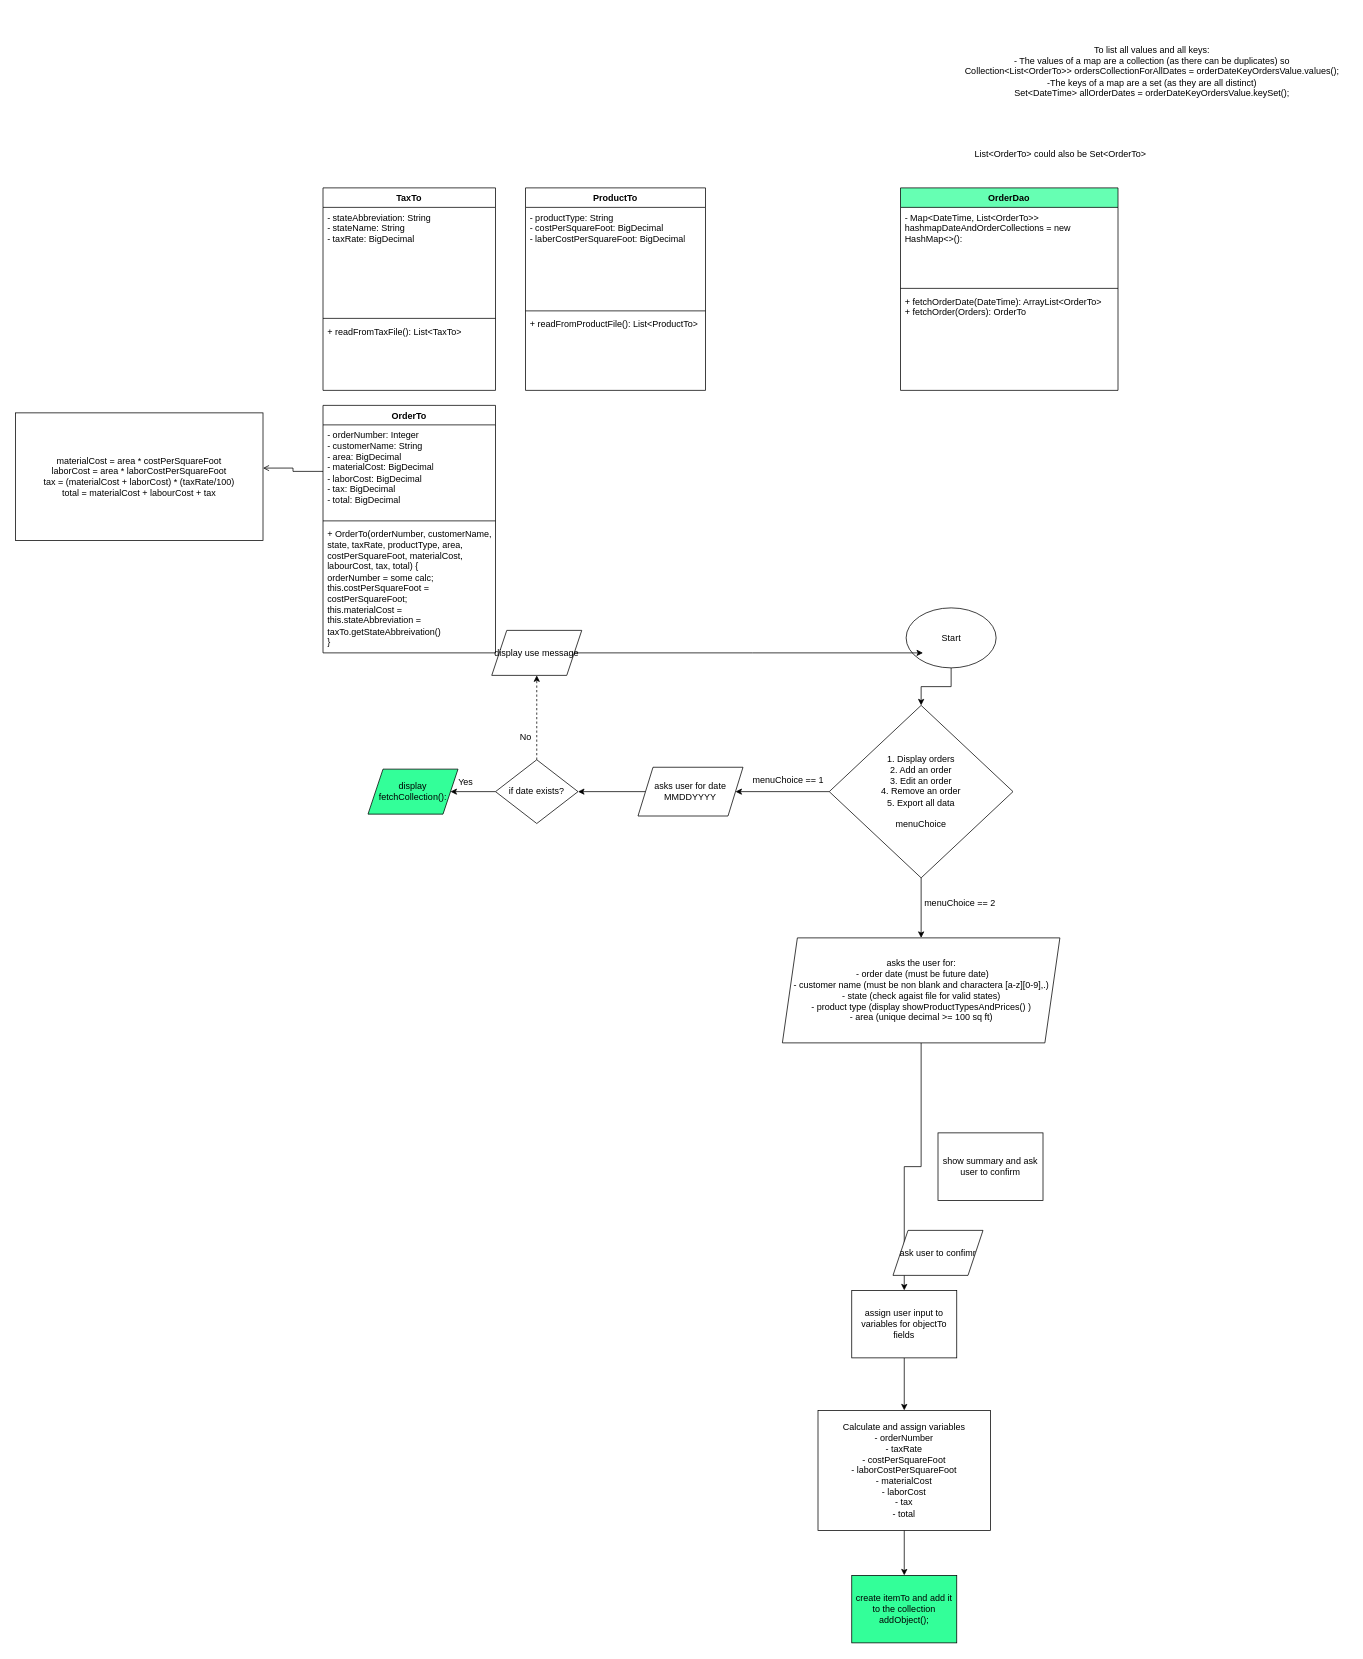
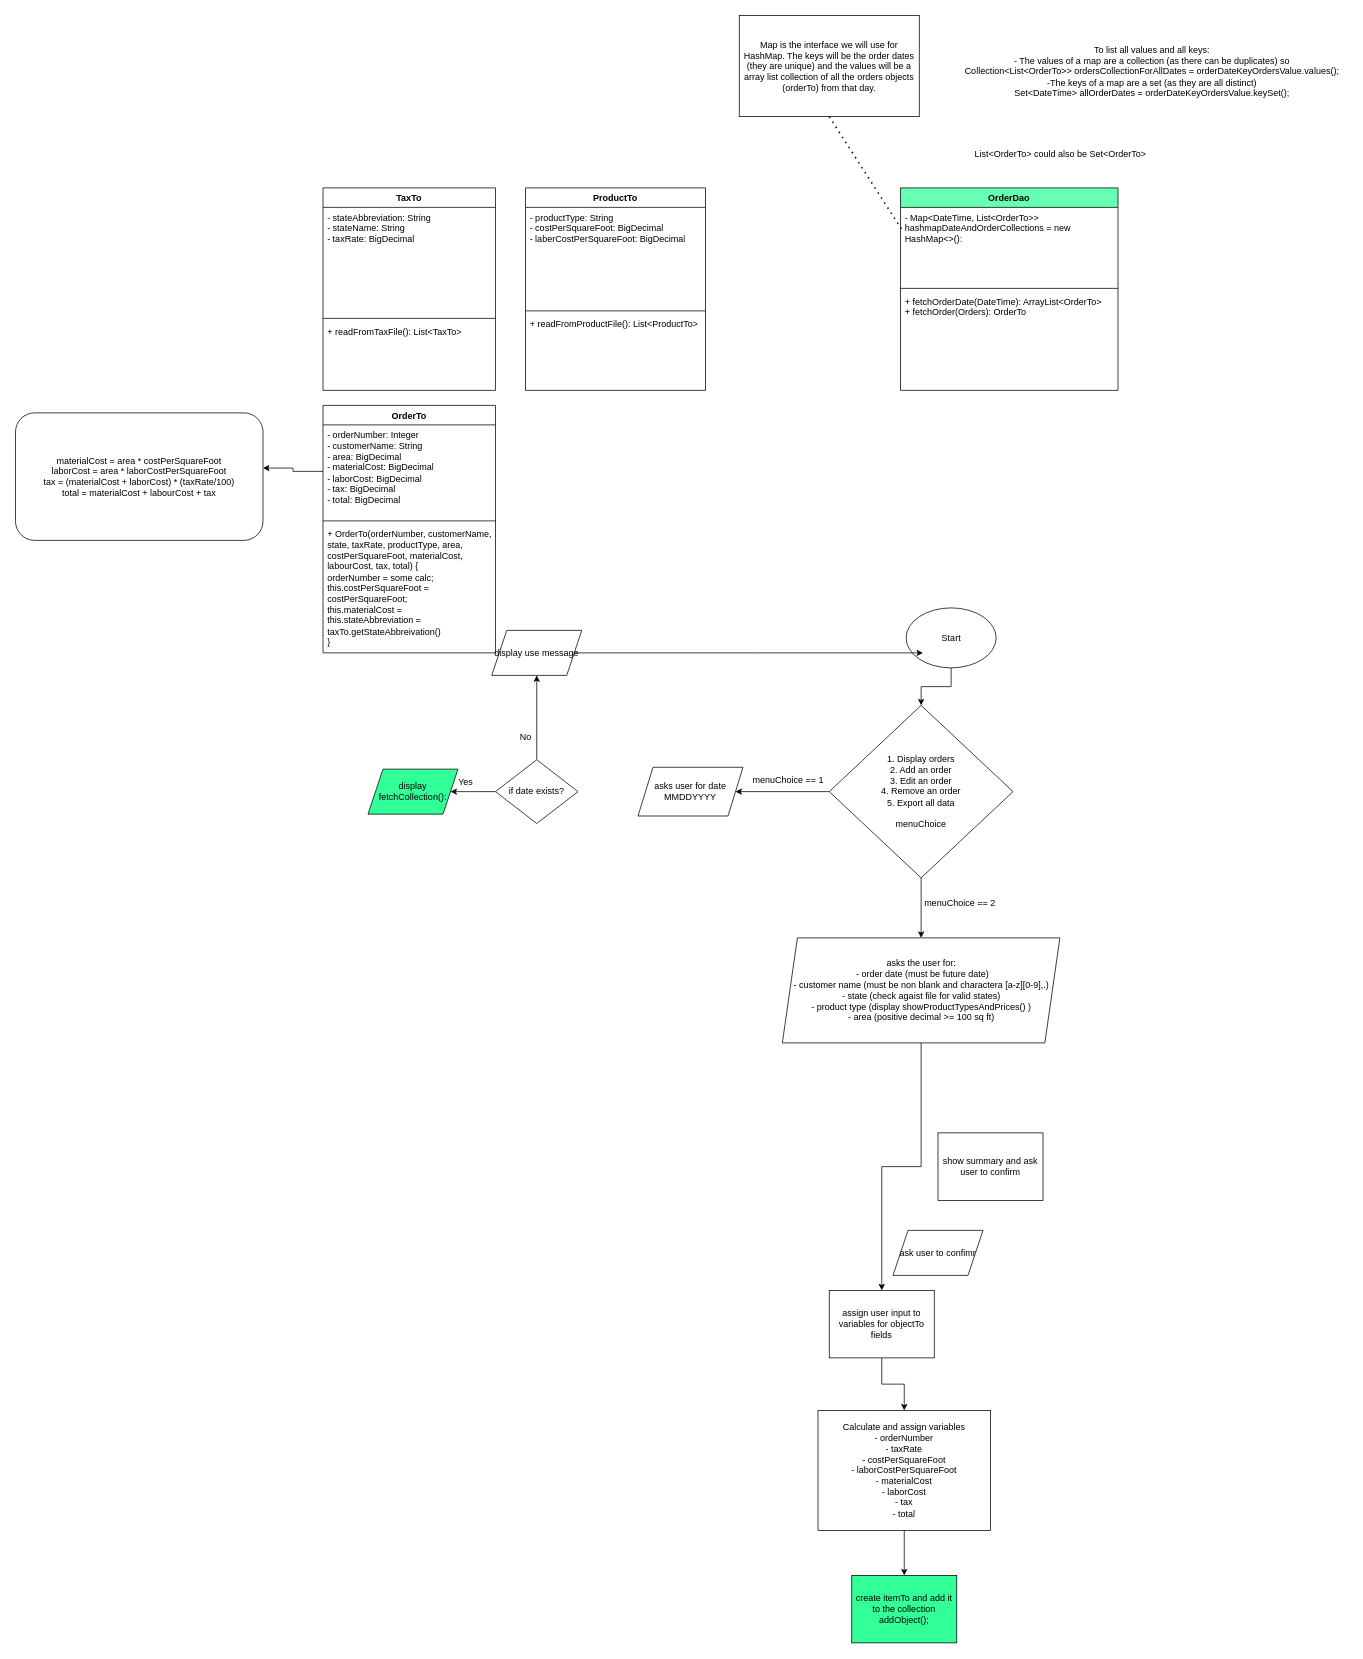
none -> (829, 66)
none -> (863, 170)
(268, 468) -> (269, 468)
(139, 477) -> (139, 477)
(537, 720) -> (537, 720)
(614, 792) -> none
(921, 990) -> (921, 990)
(904, 1324) -> (882, 1324)
